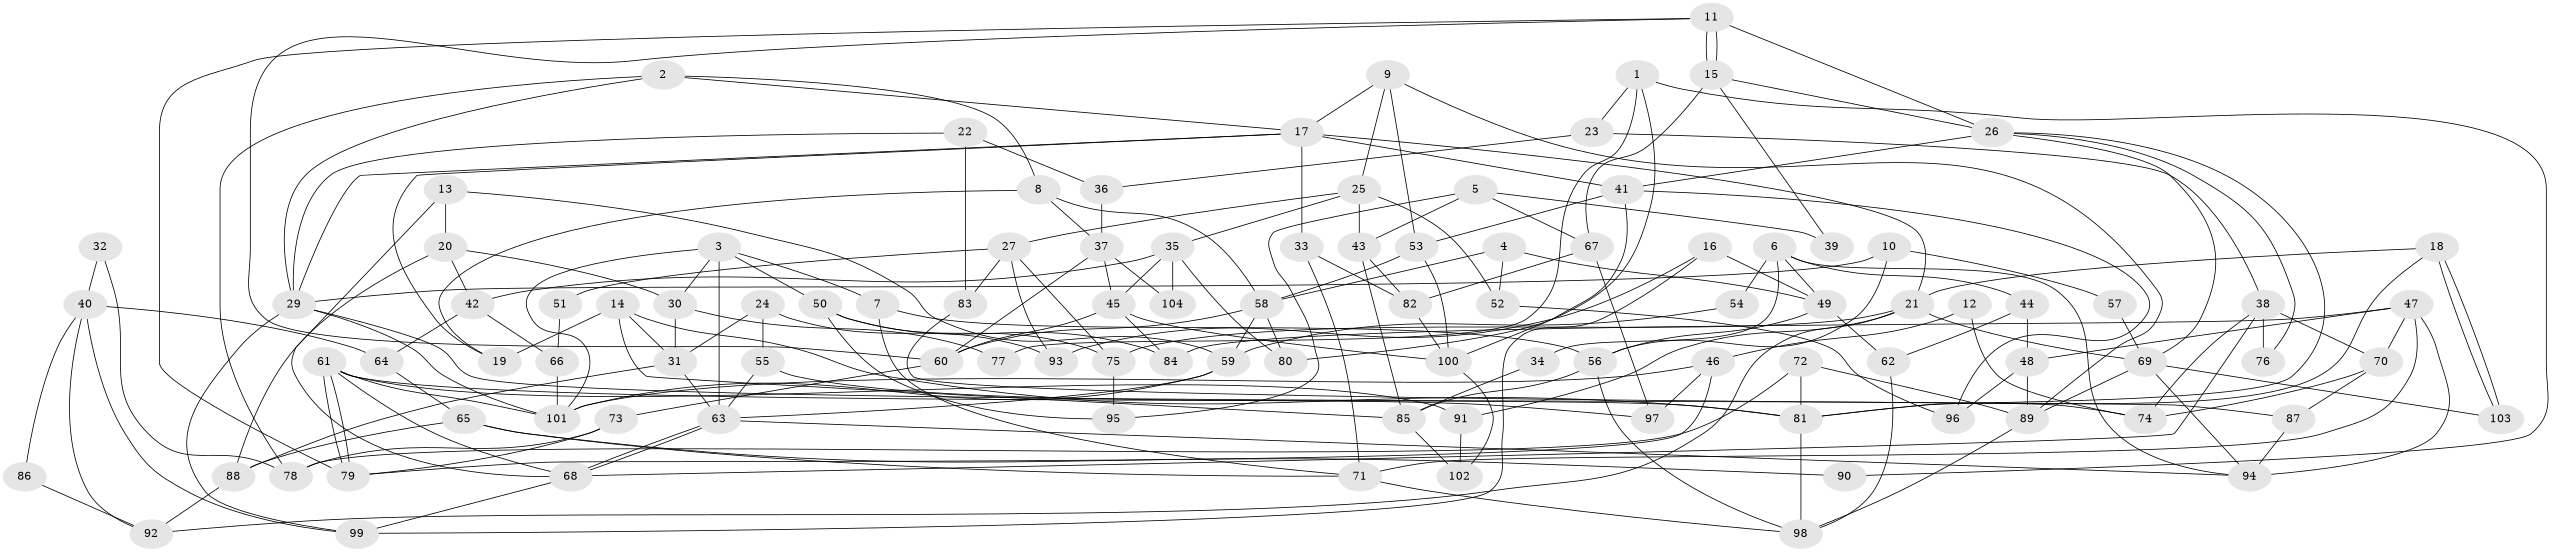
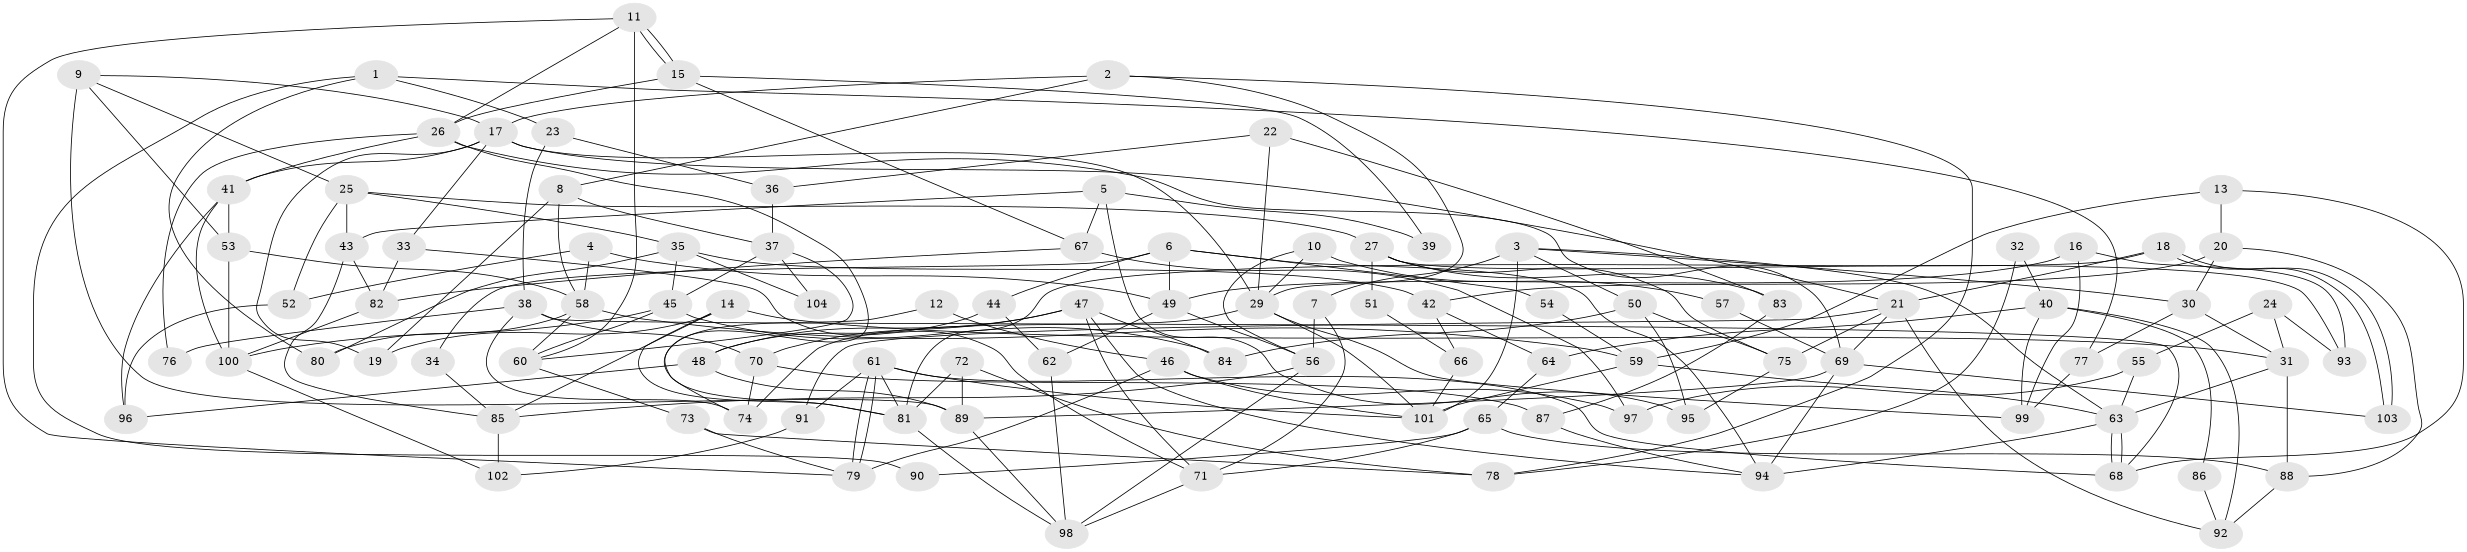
(464, 505) -> (2049, 394)
